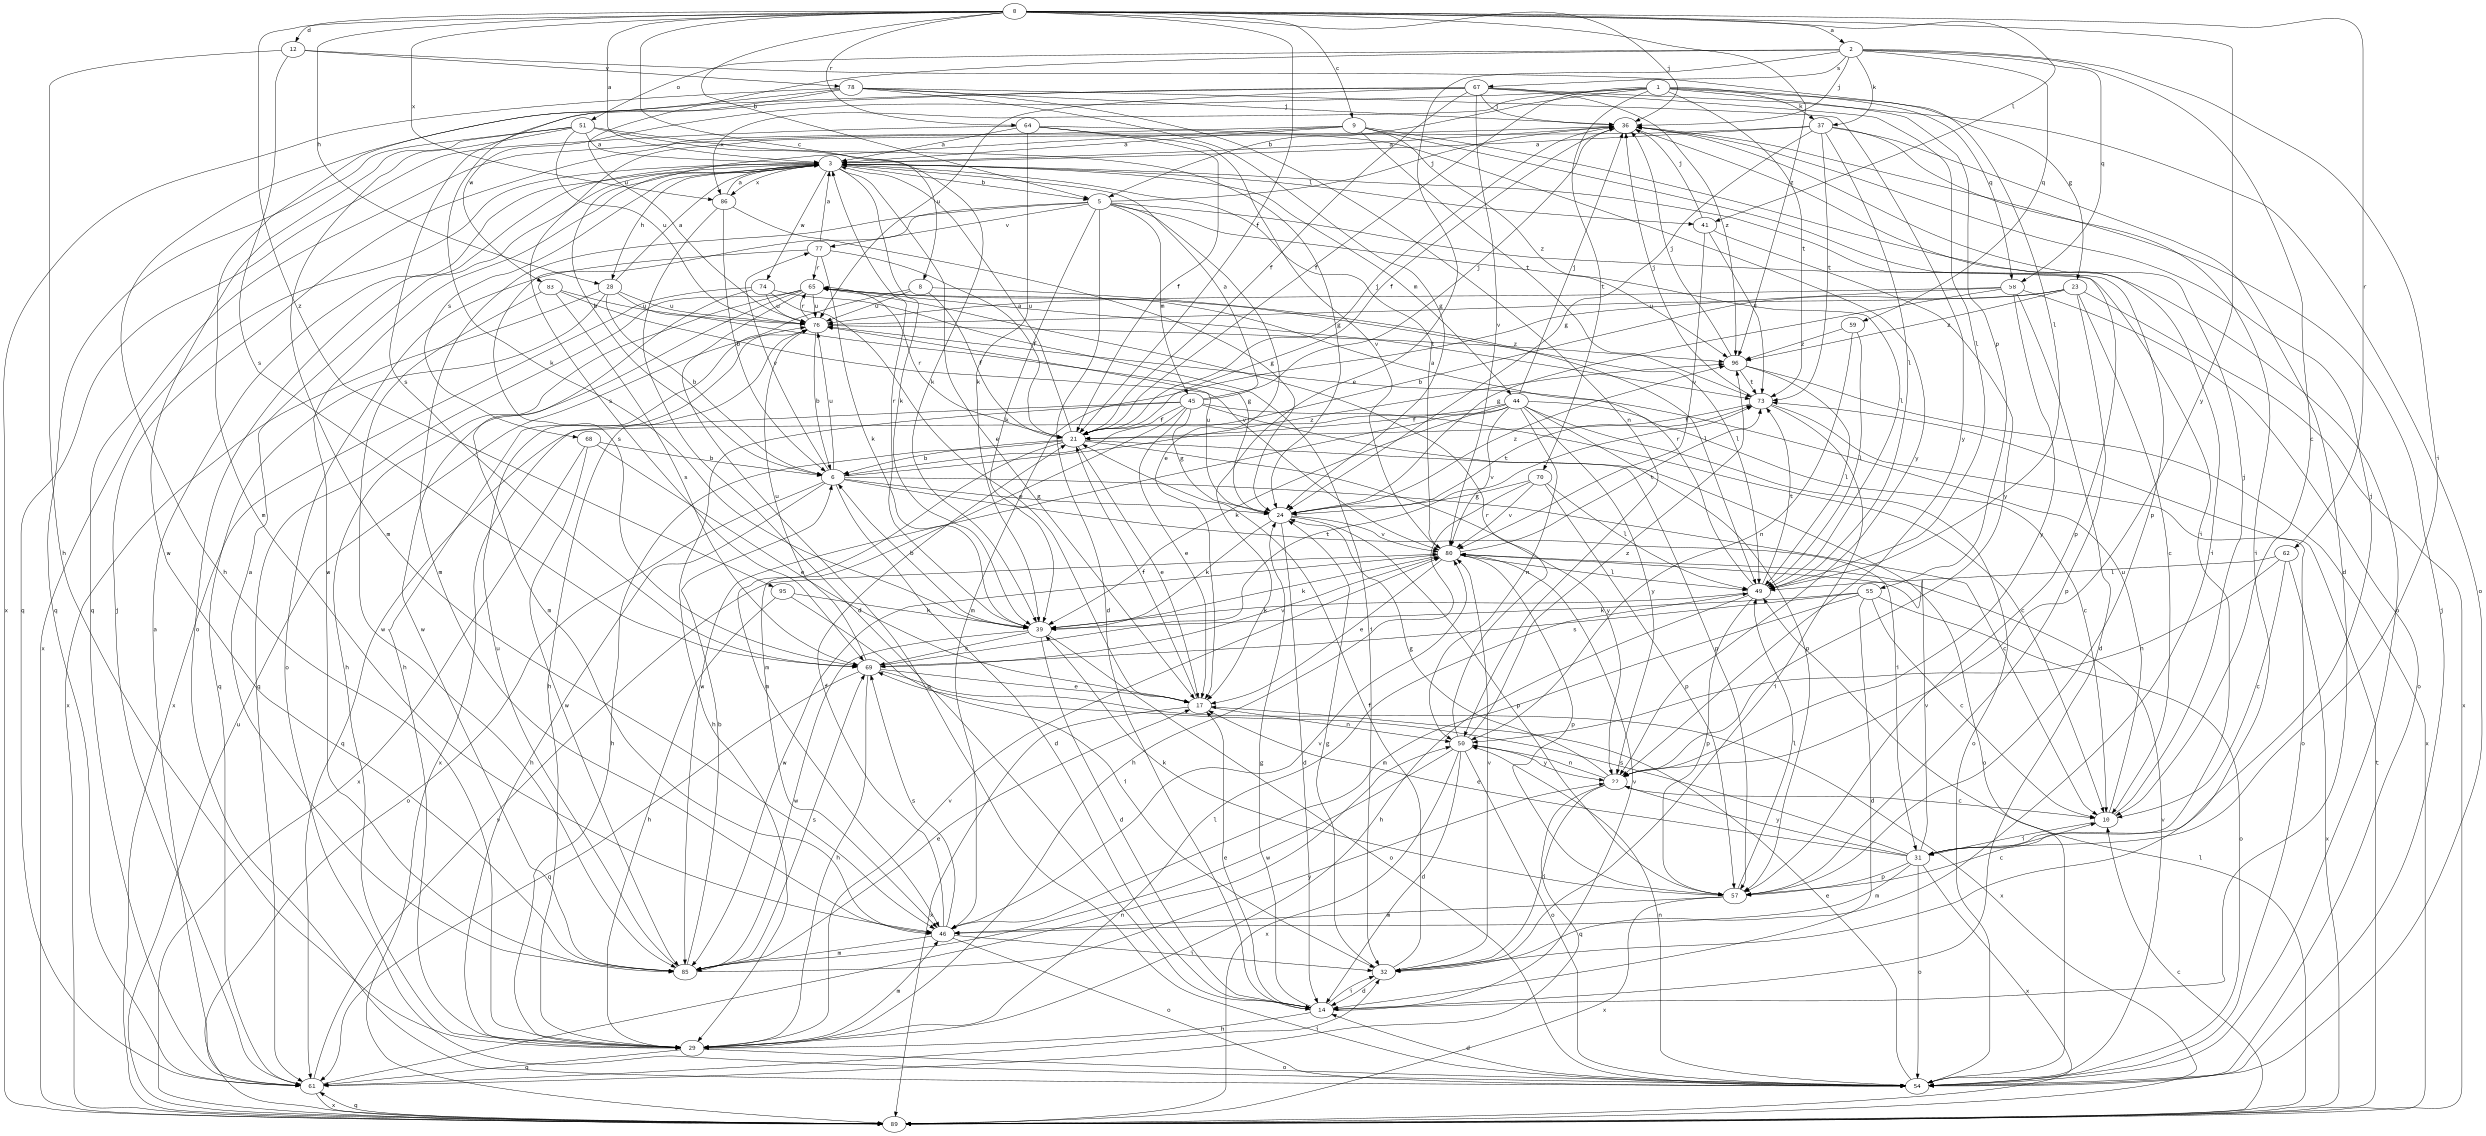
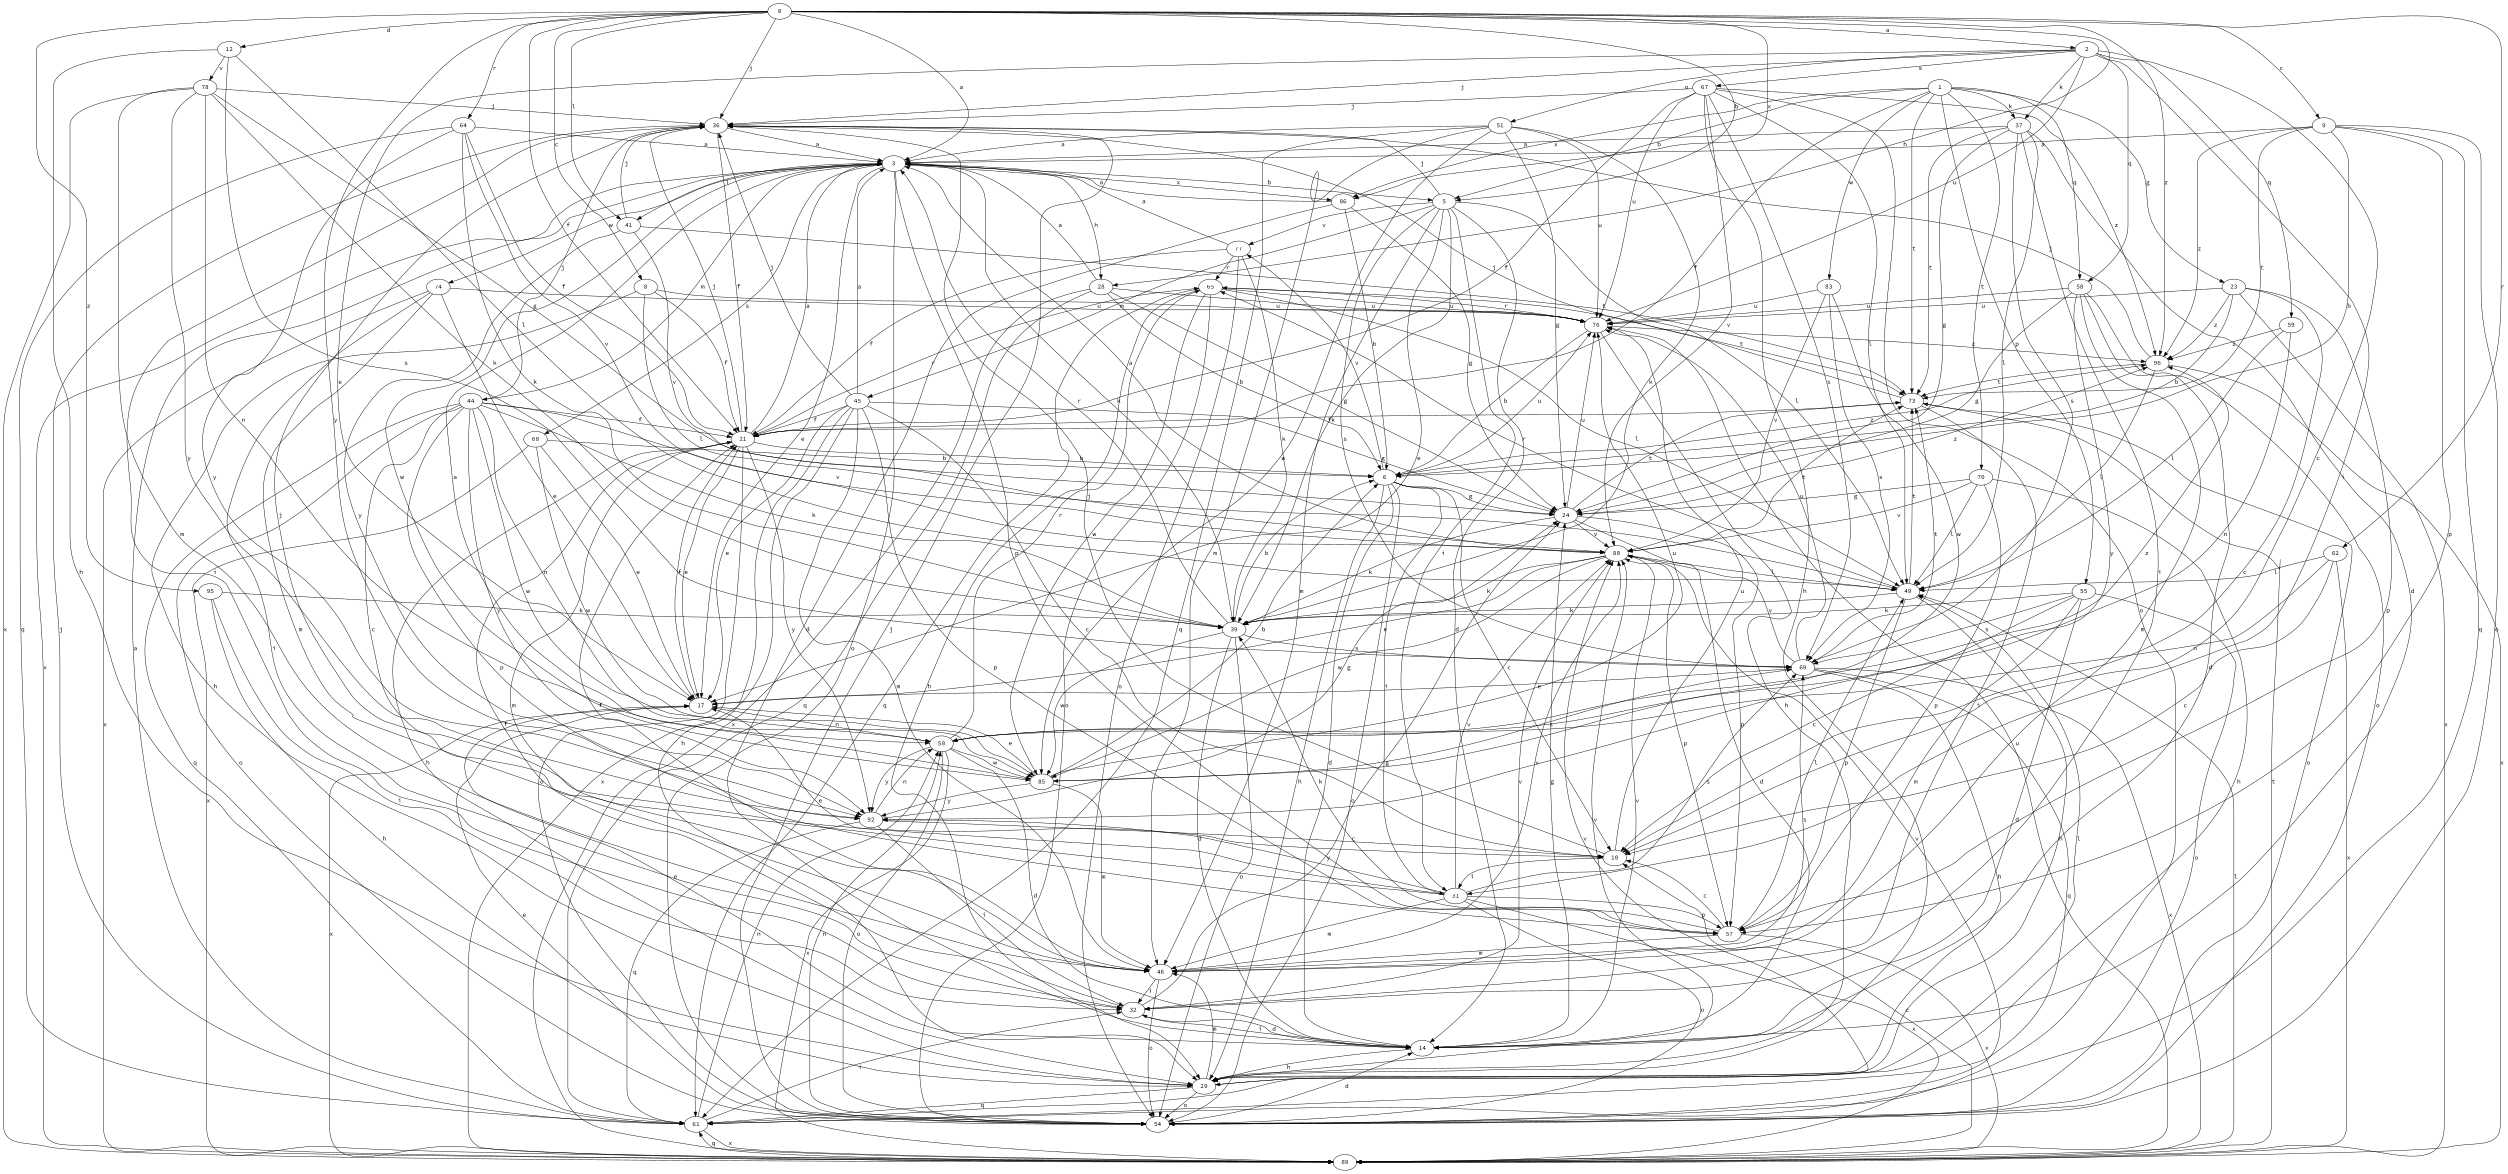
(1615, 782) -> (871, 820)
(816, 953) -> (1102, 867)
(234, 971) -> (1342, 845)
